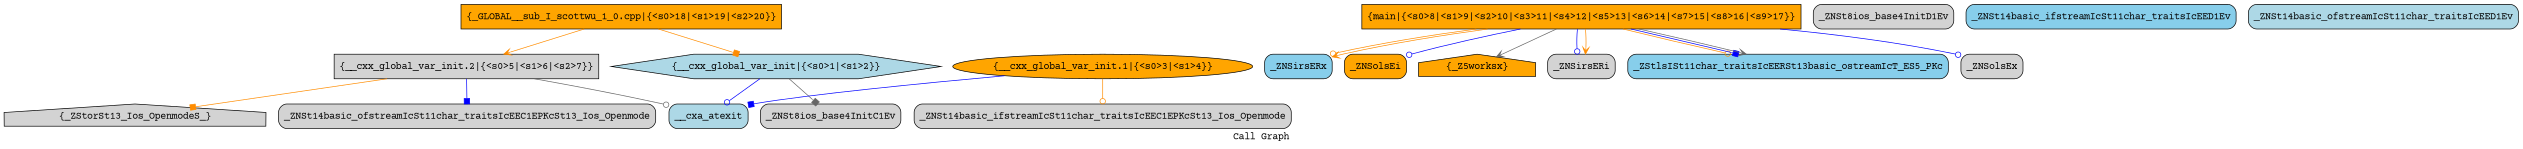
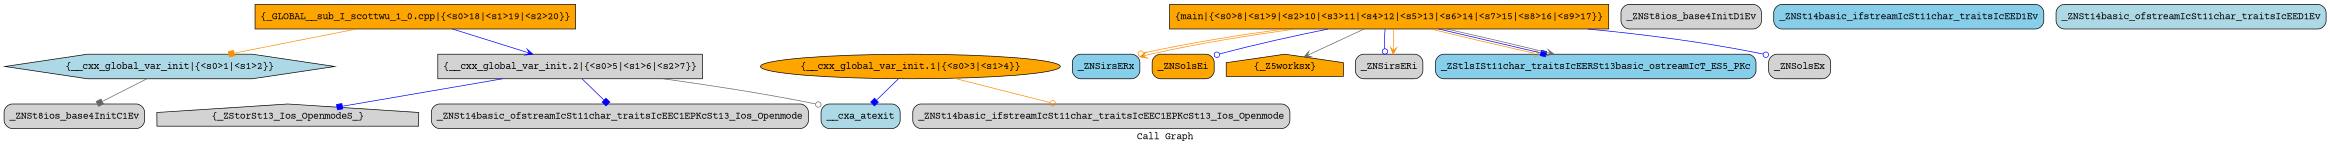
(547, 41) -> (489, 41)
(745, 90) -> none
(292, 93) -> (423, 92)
